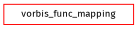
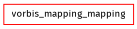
(69, 14) -> (69, 14)
